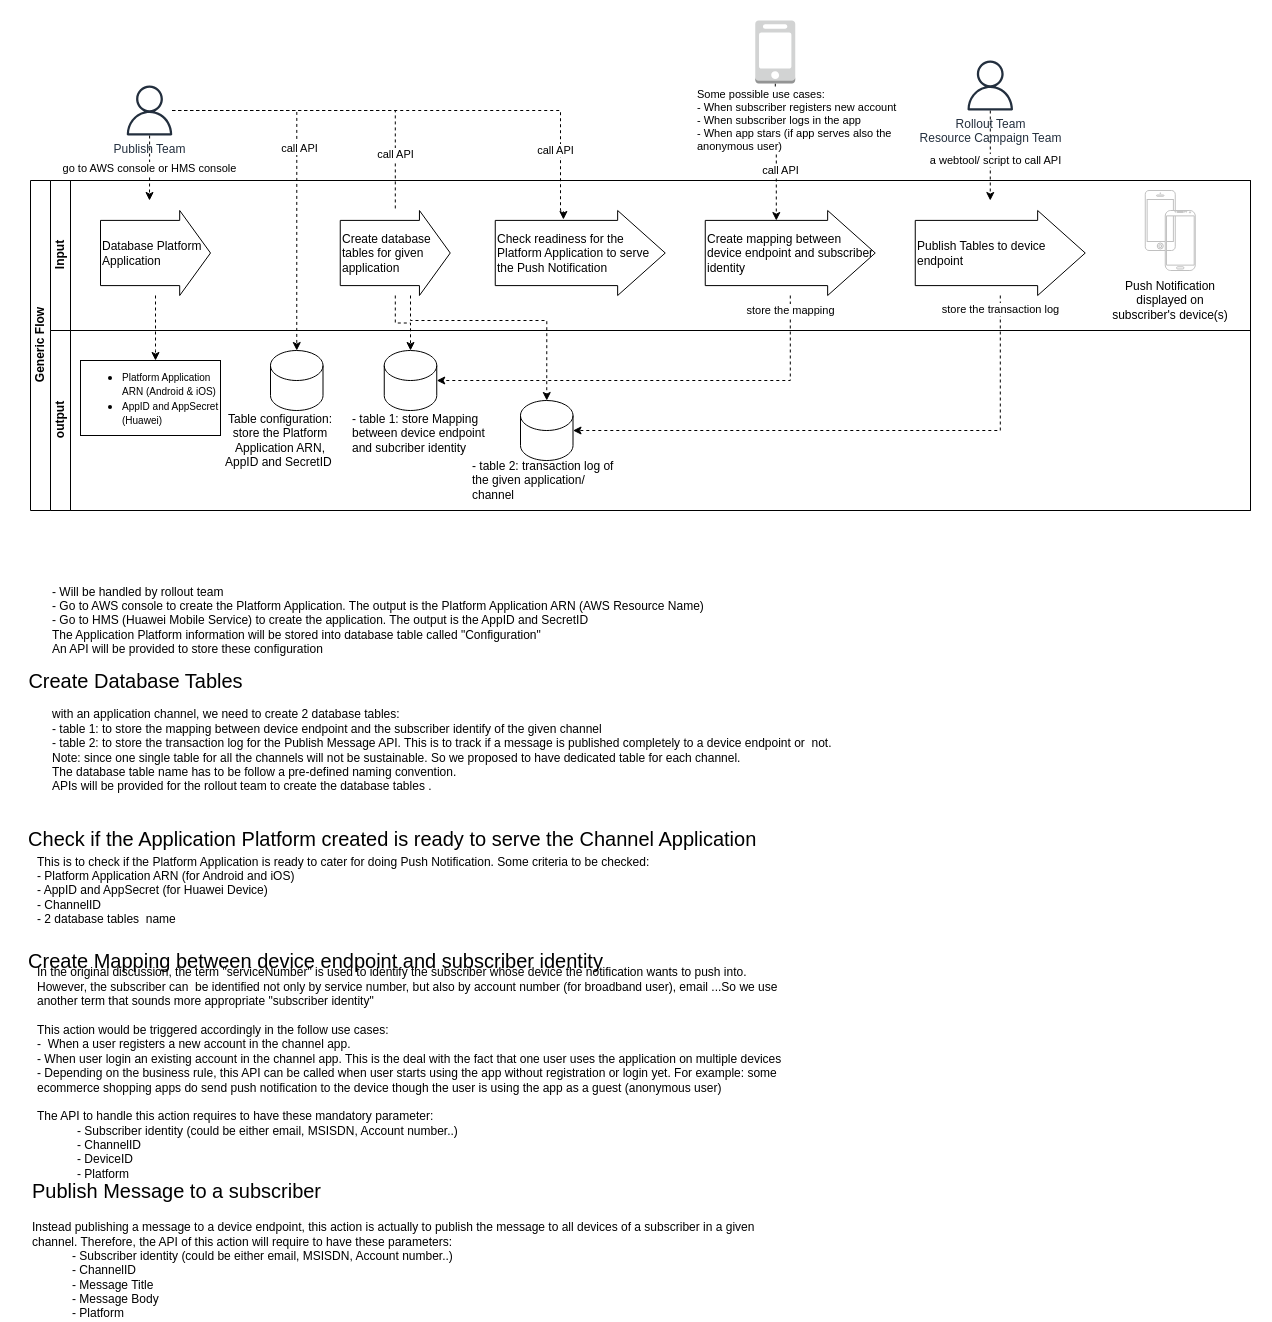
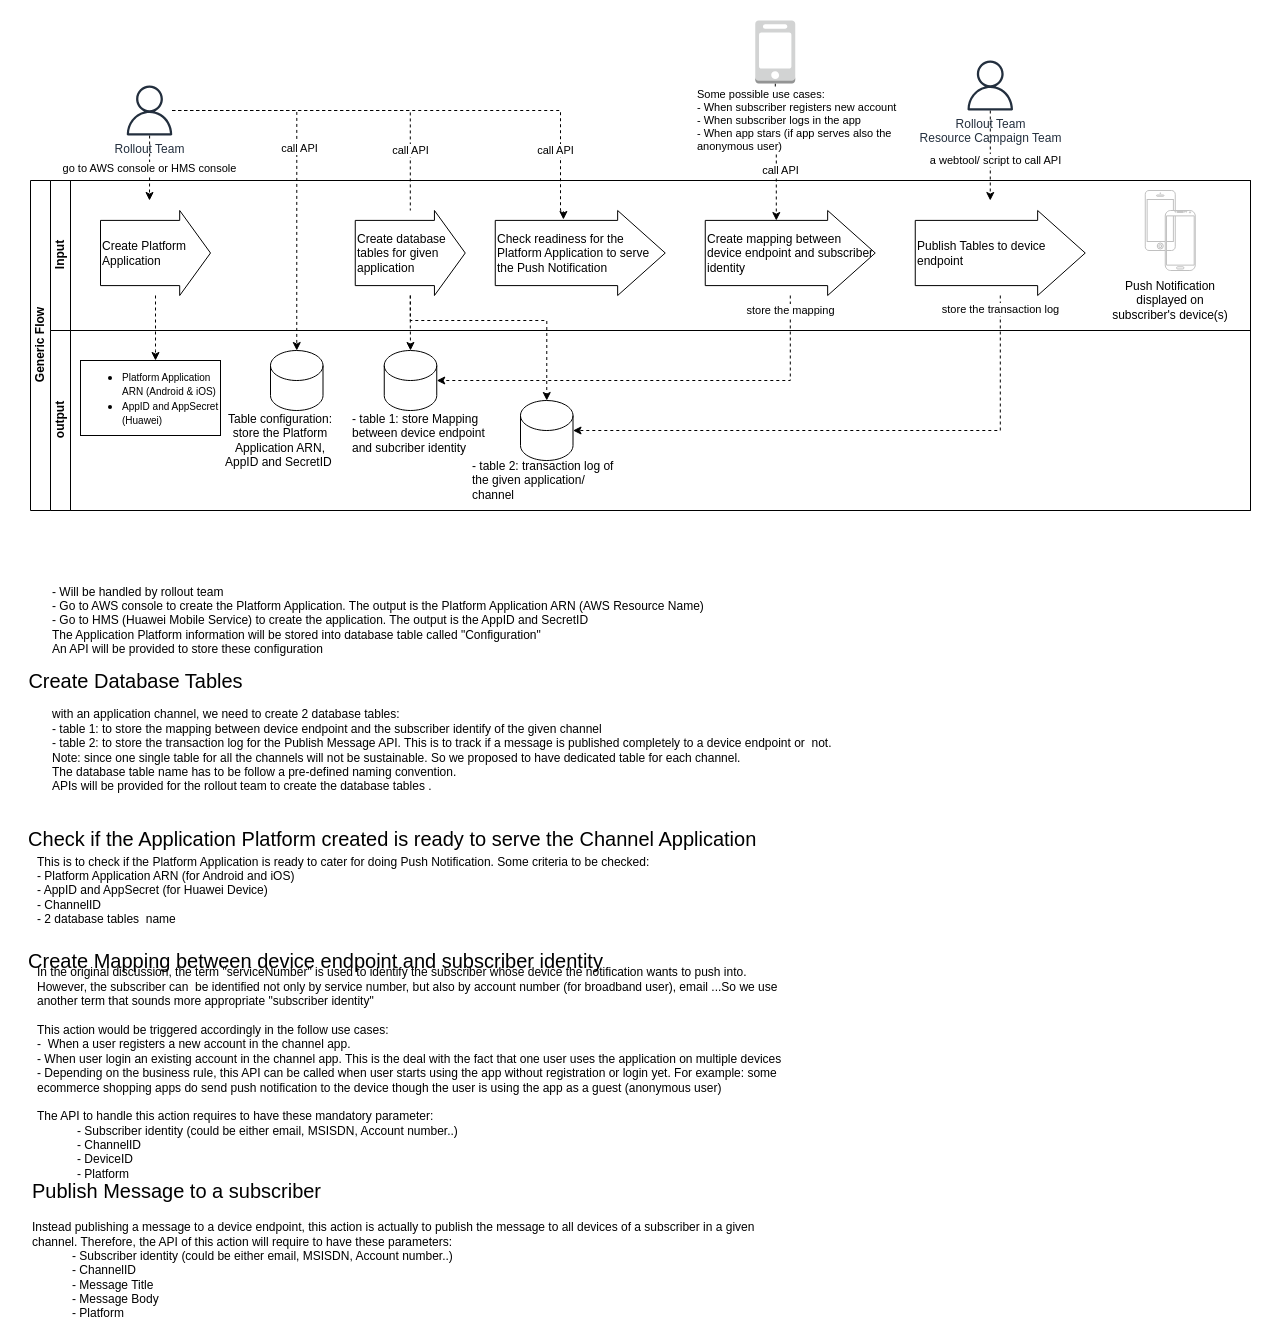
(150, 150) -> (150, 150)
(395, 253) -> (410, 253)
(157, 254) -> (157, 254)
